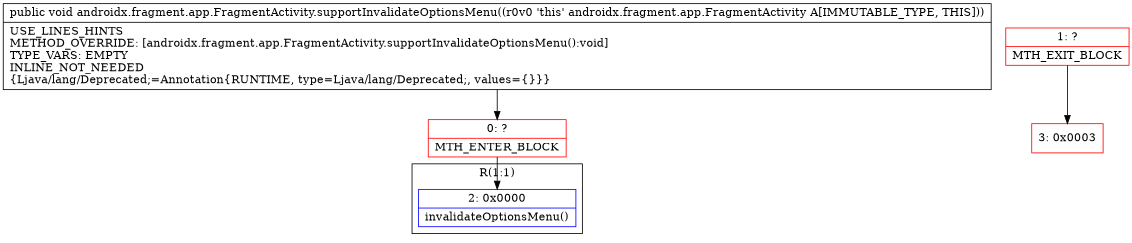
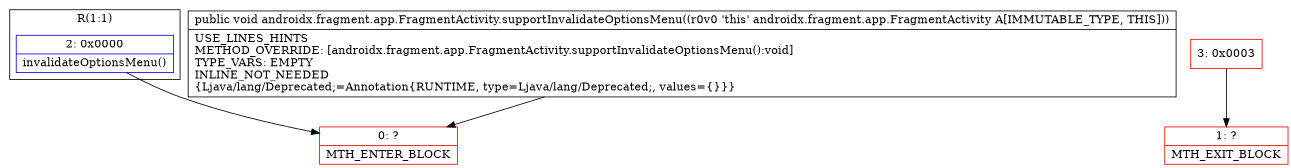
(1067, 90) -> (1226, 94)
(497, 169) -> (217, 109)
